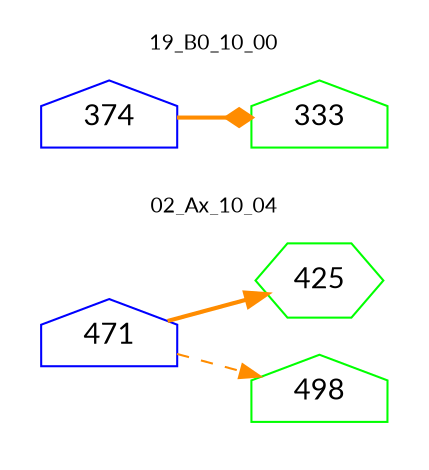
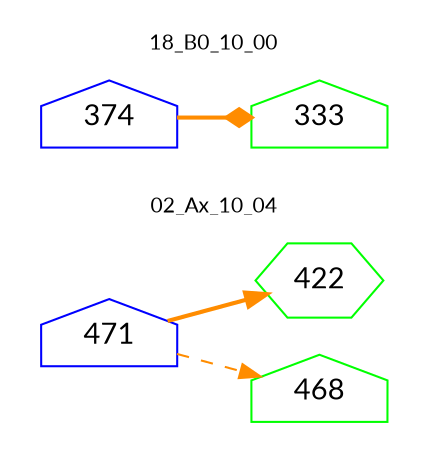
(214, 44) -> (214, 44)
(319, 280) -> (319, 280)
(319, 392) -> (319, 392)
